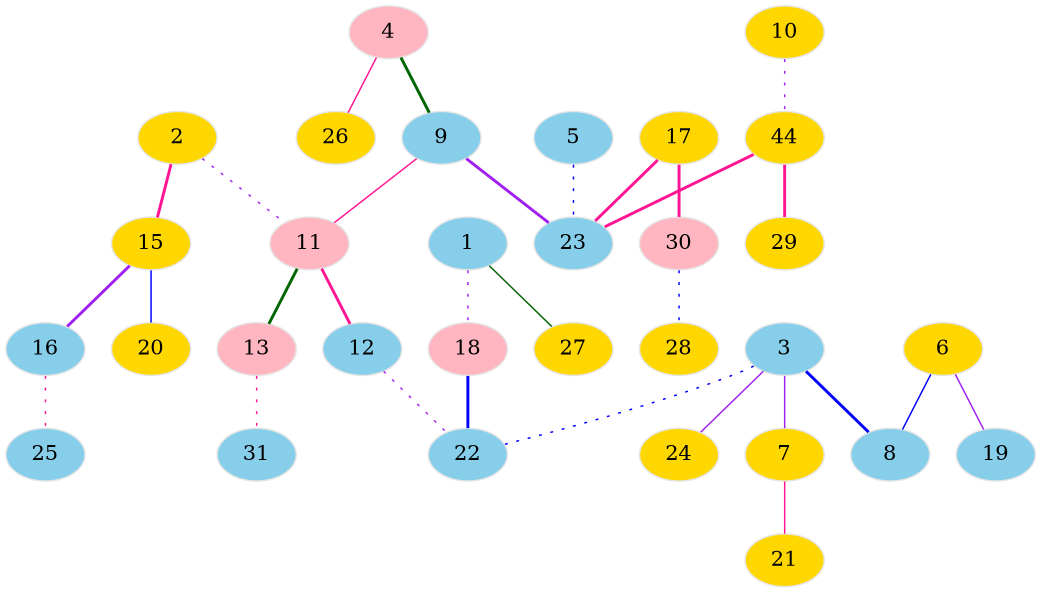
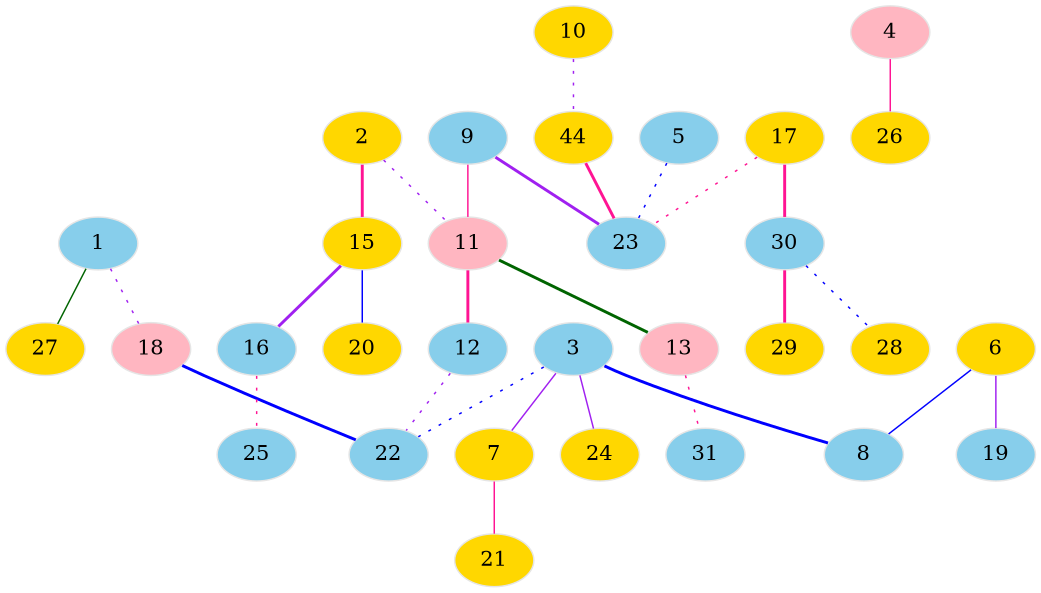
(415, 85) -> none
(626, 191) -> (705, 191)
(785, 191) -> (785, 296)
(679, 243) -> (785, 243)
